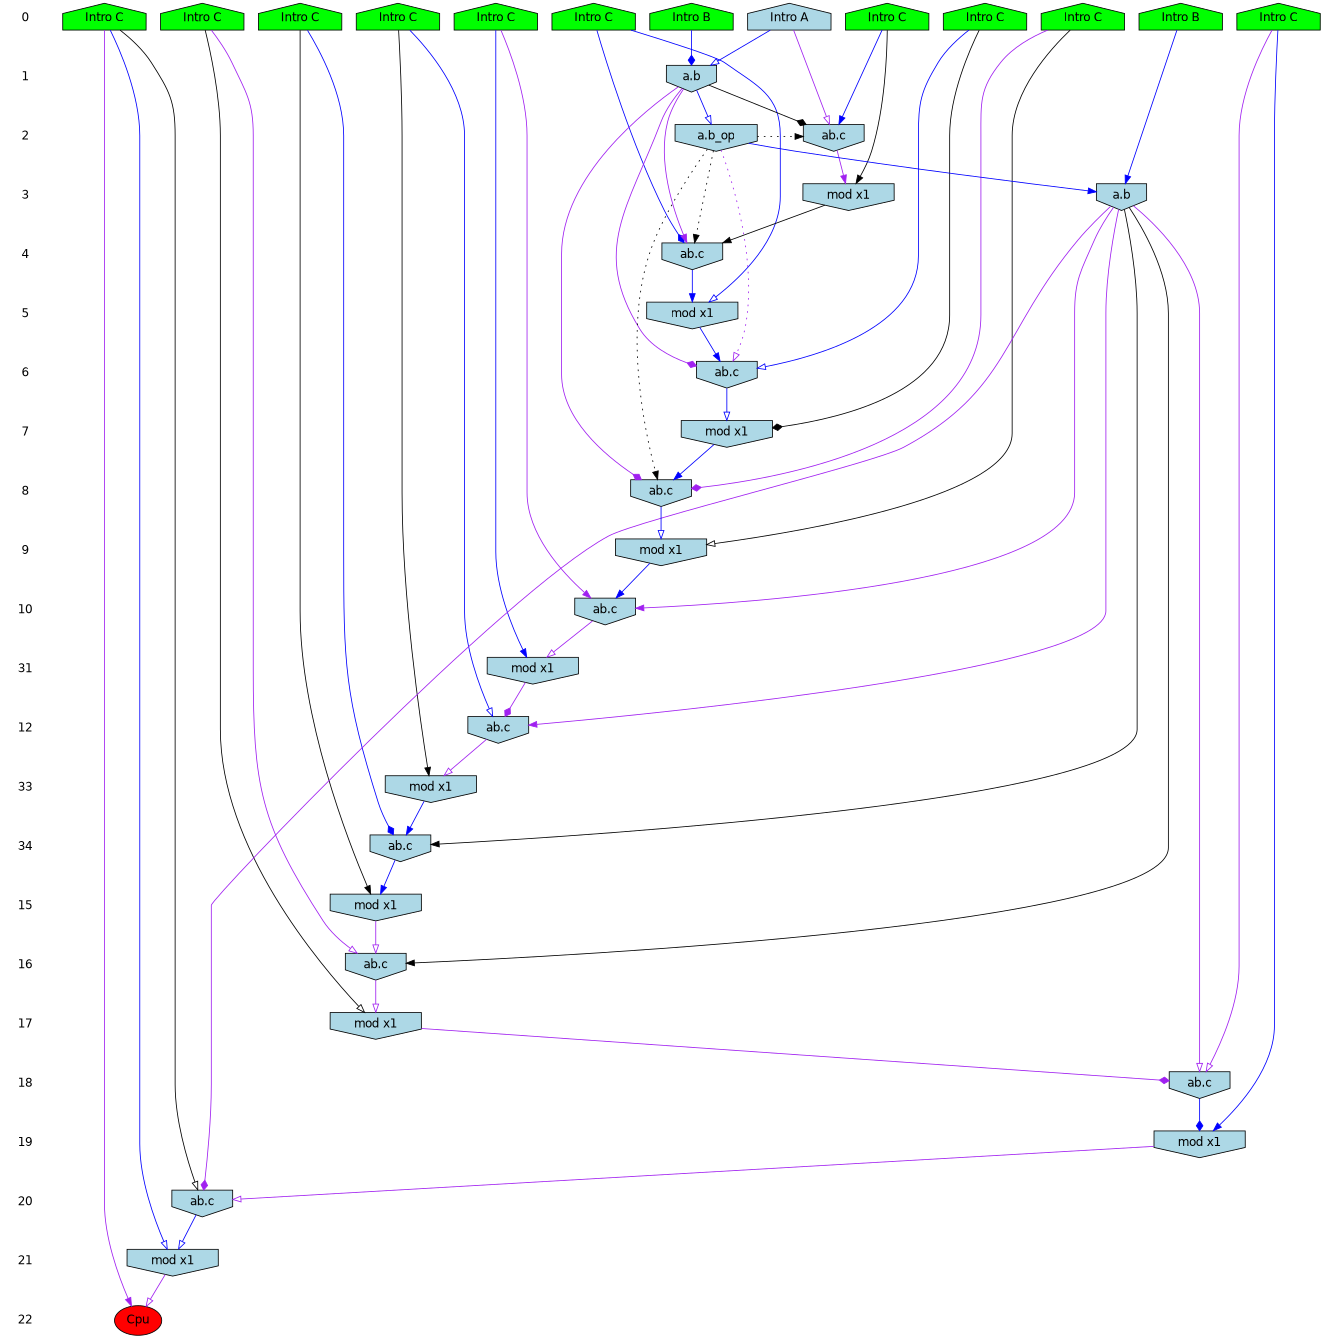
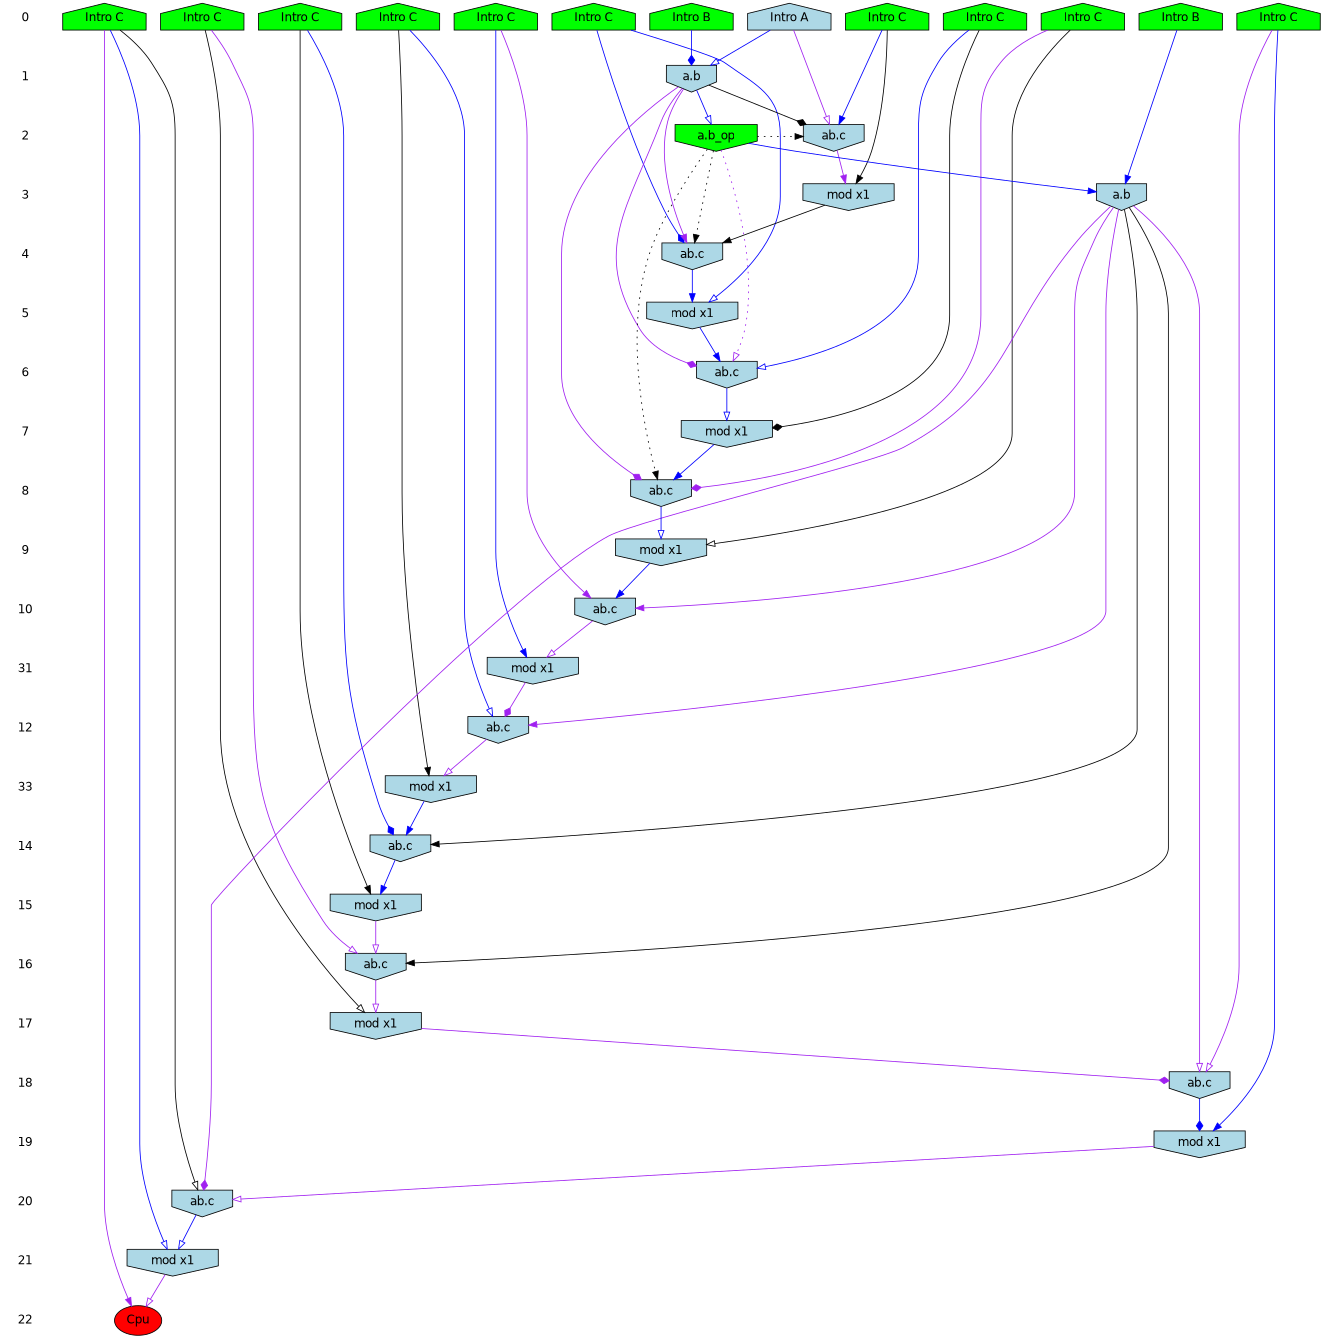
(716, 136) -> (716, 136)
(25, 847) -> (25, 847)
